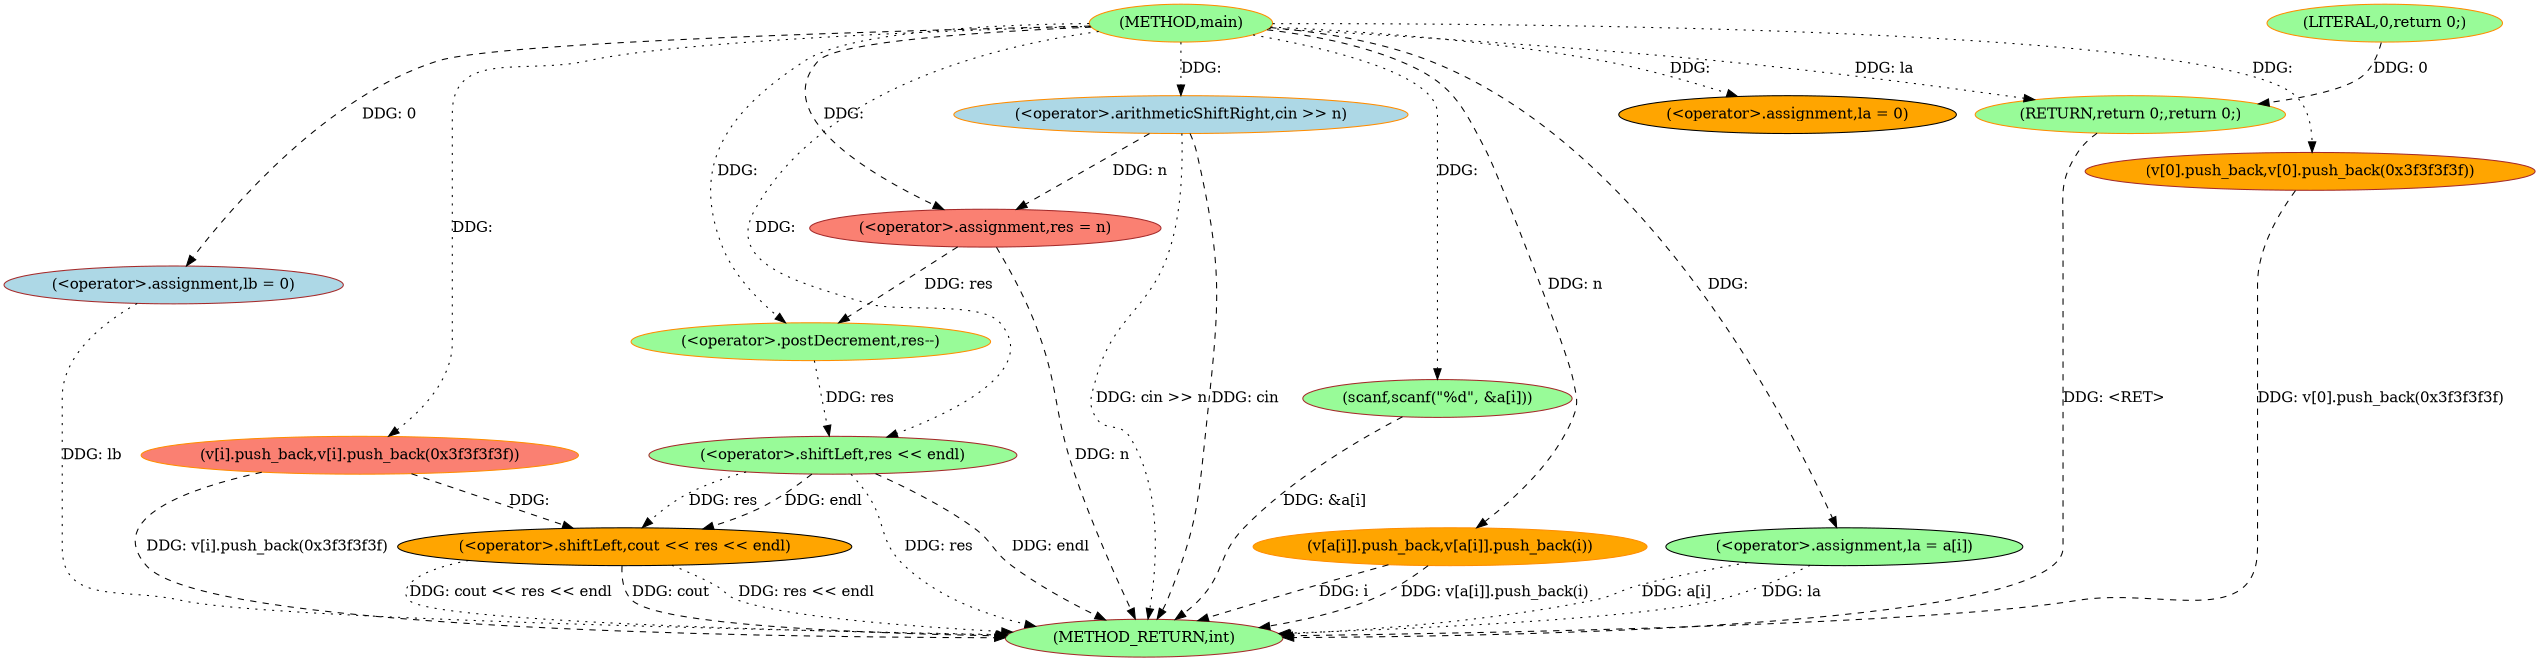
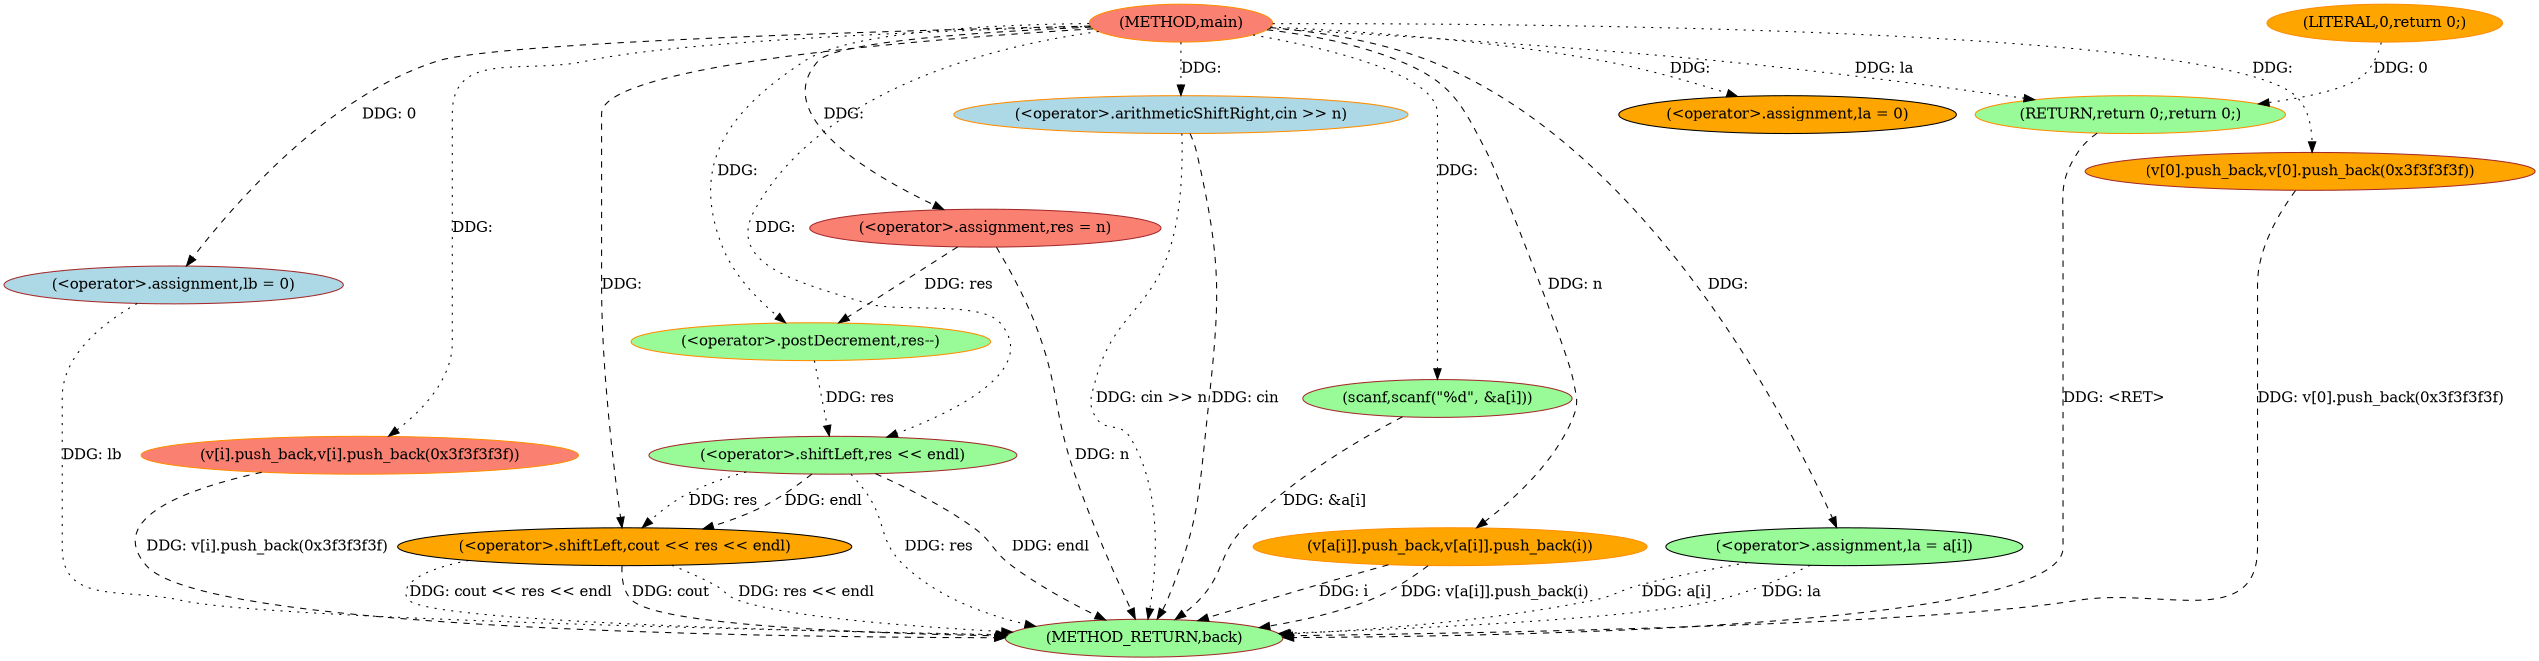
(1181, 23) -> (1181, 23)
(2385, 23) -> (2385, 23)
(2336, 89) -> (2336, 89)
(1088, 169) -> none
(487, 499) -> (642, 86)
(1144, 638) -> (1144, 638)
